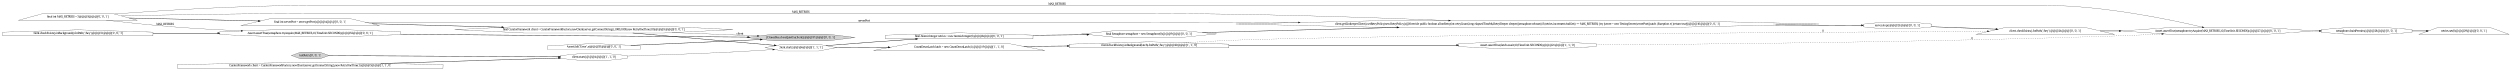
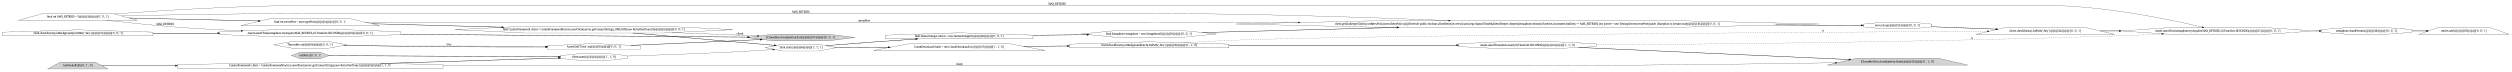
none -> (310, 45)
none -> (1898, 62)
none -> (78, 66)
